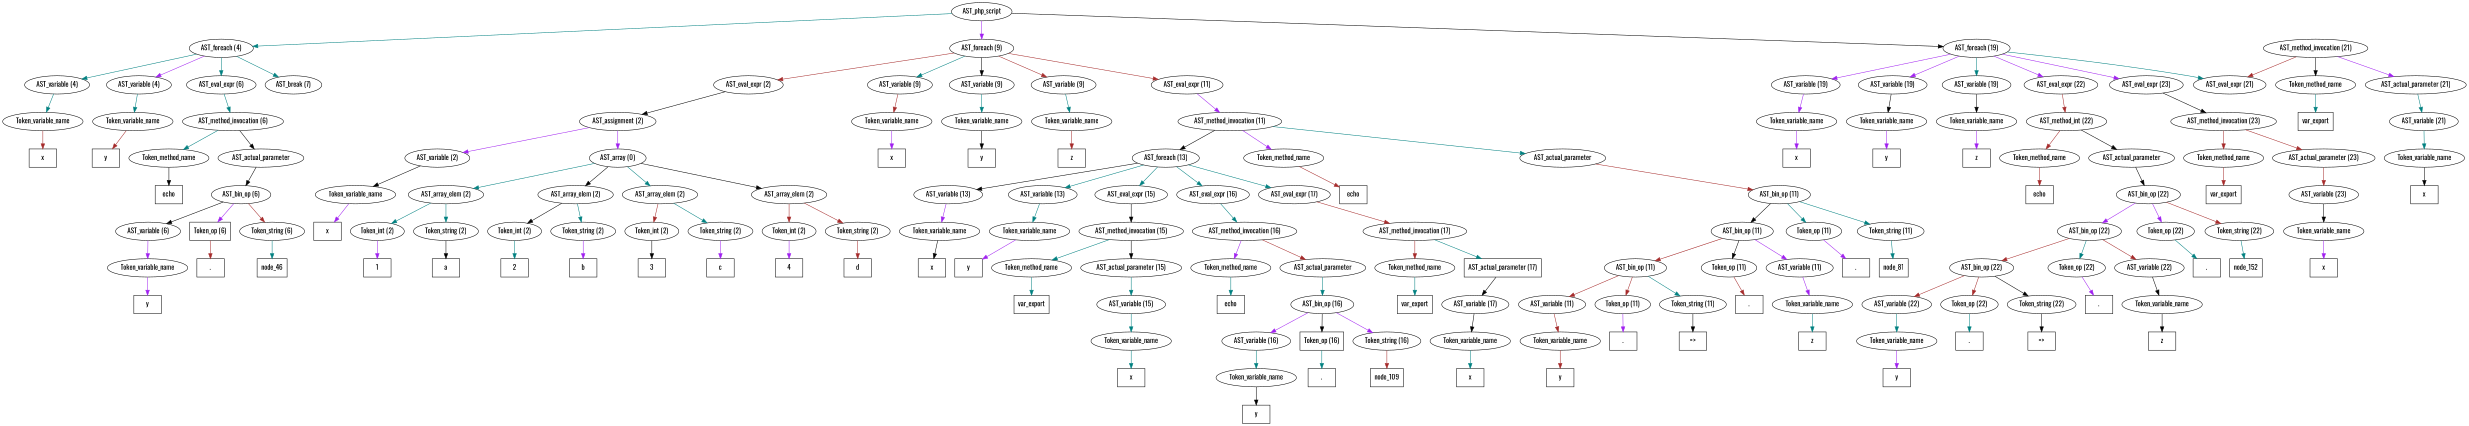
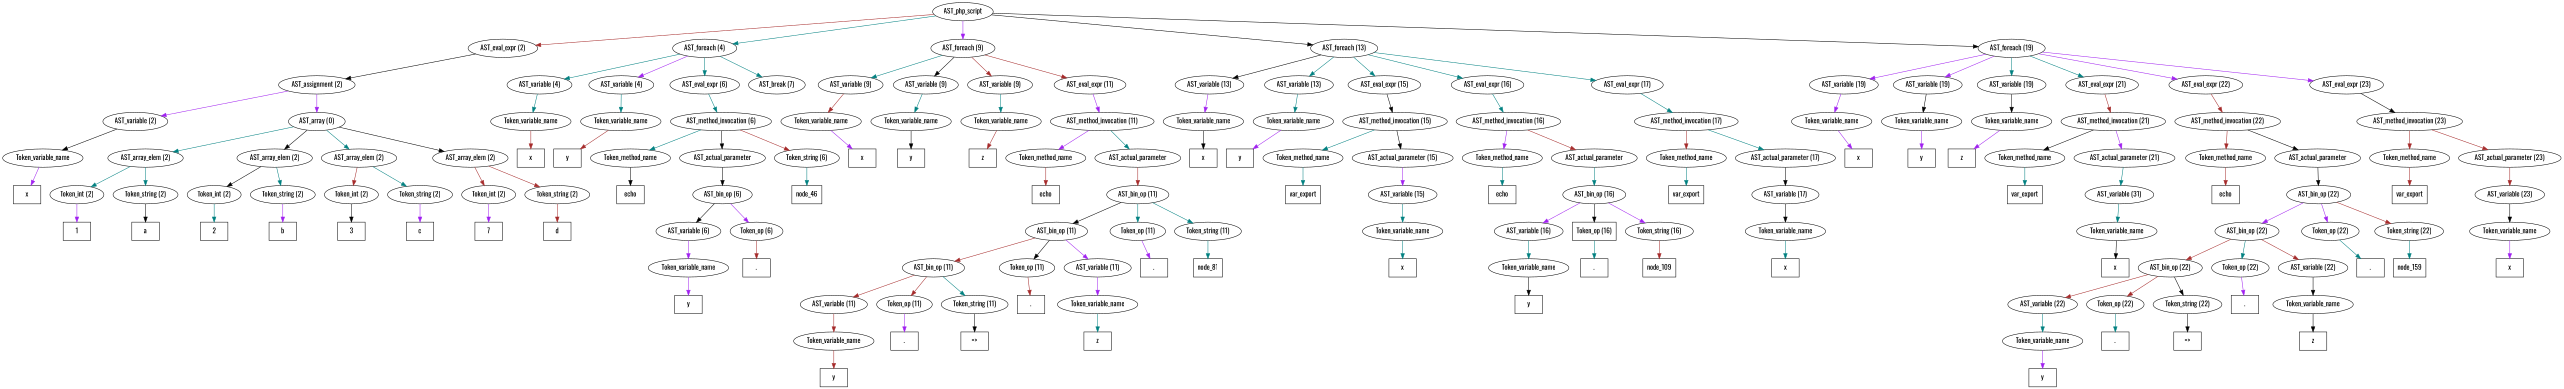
(868, 66) -> (737, 30)
(2274, 66) -> (2107, 101)
(2067, 121) -> (2228, 121)
(2424, 121) -> (2119, 195)
(1200, 139) -> (1150, 30)
(255, 211) -> (762, 139)
(1351, 212) -> (1654, 102)
(210, 231) -> (757, 231)
(789, 268) -> (489, 231)
(1503, 268) -> (1785, 158)
(2246, 268) -> (2410, 268)
(1131, 284) -> (1403, 174)
